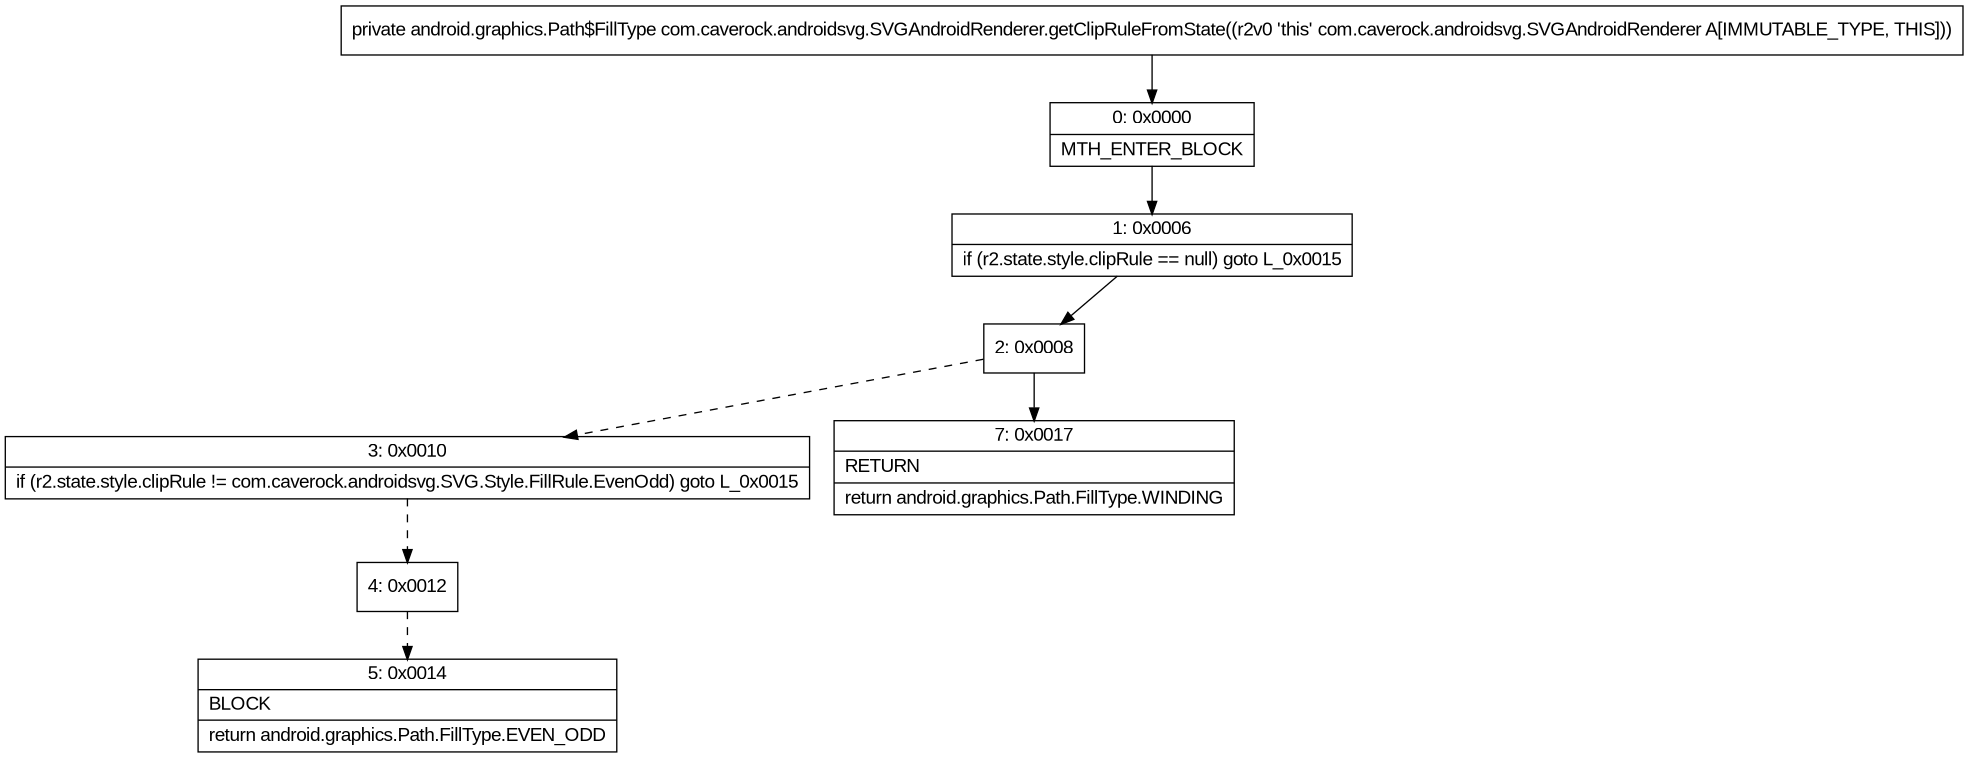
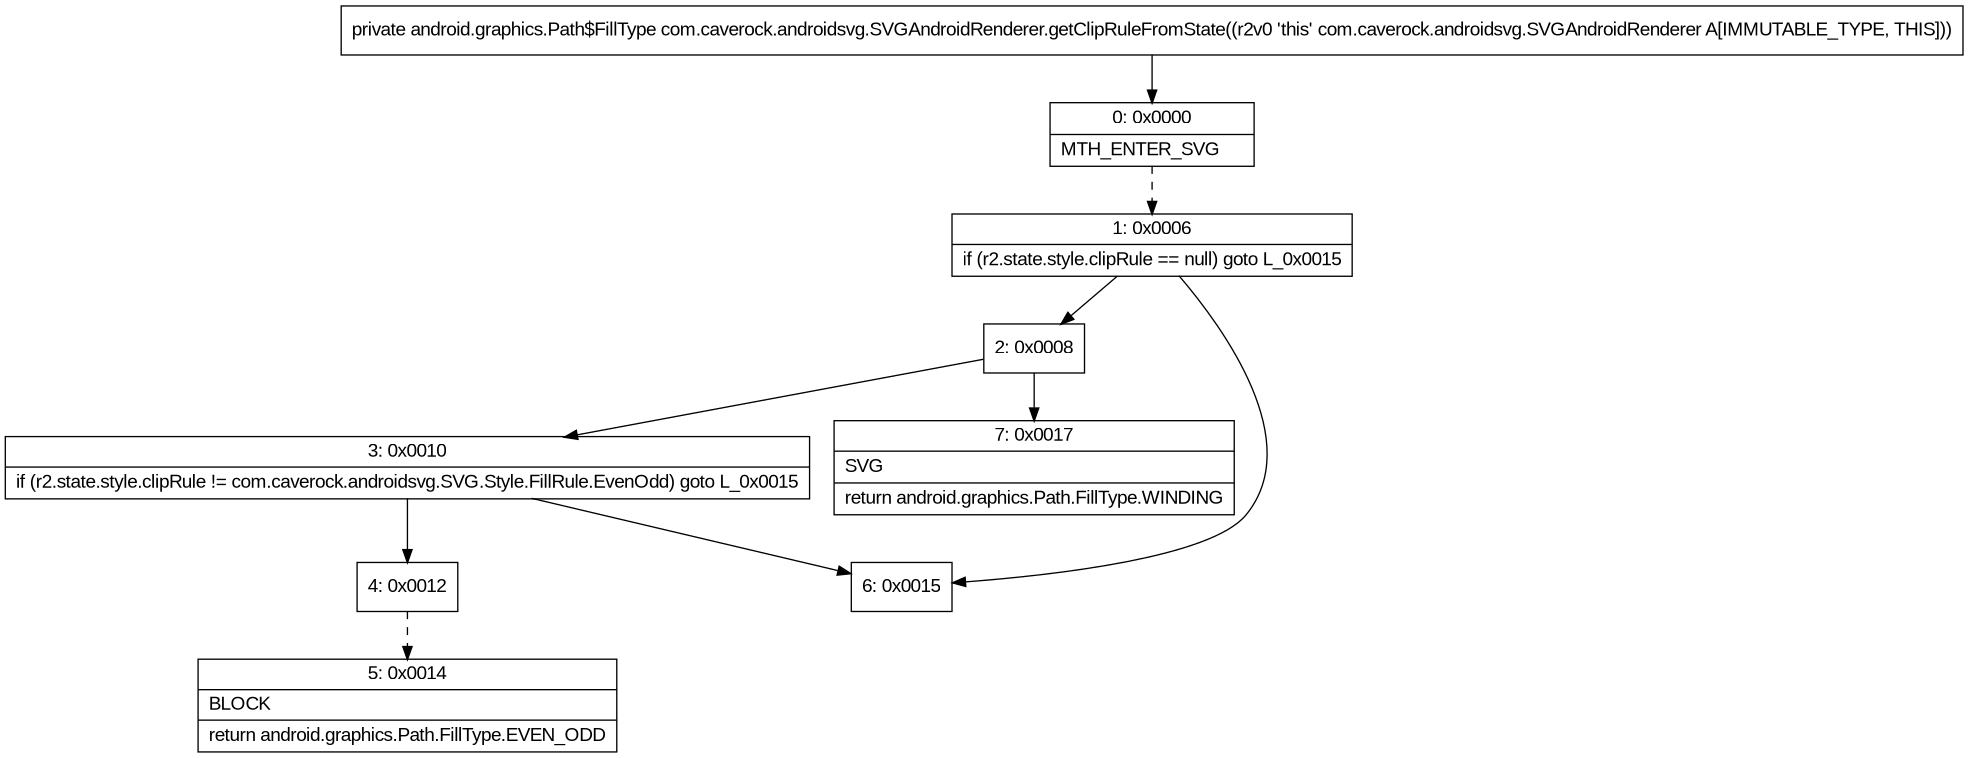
(1152, 150) -> (1141, 150)
(1152, 184) -> (1152, 184)
(780, 397) -> (780, 397)
(882, 466) -> (865, 466)
(407, 524) -> (407, 524)
none -> (902, 587)
